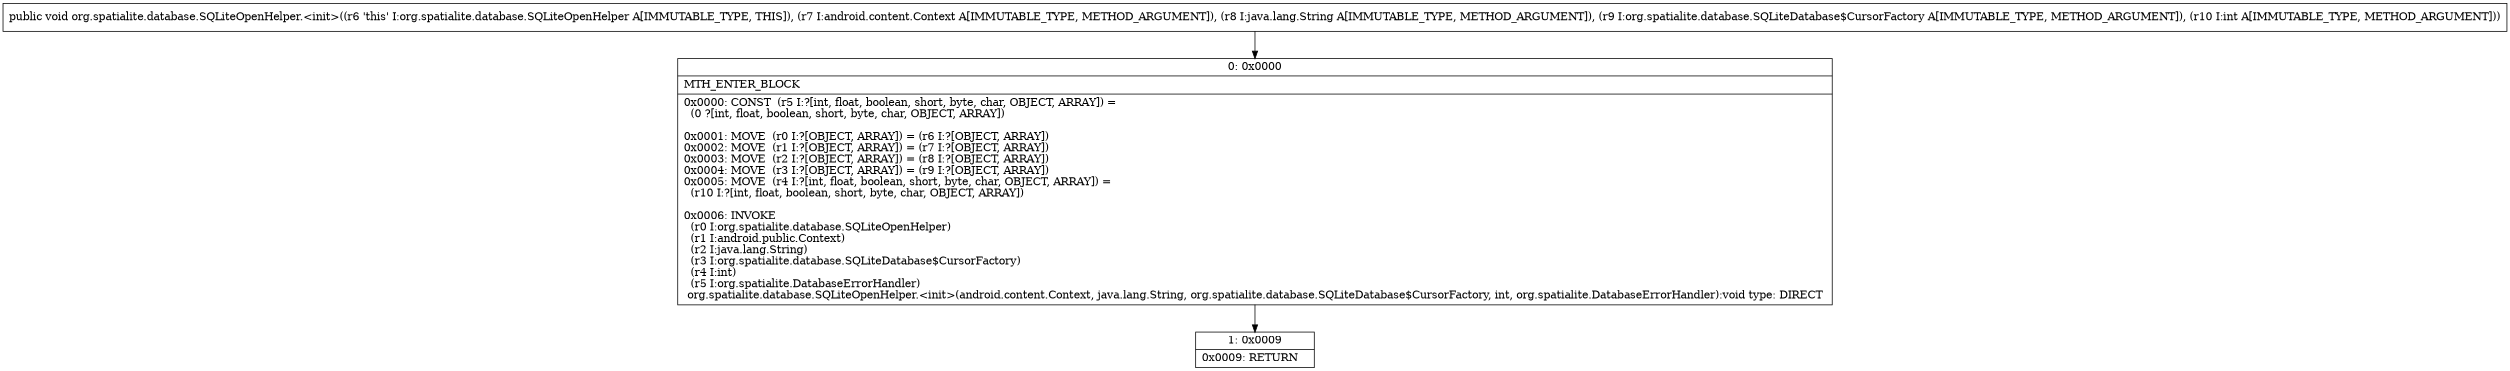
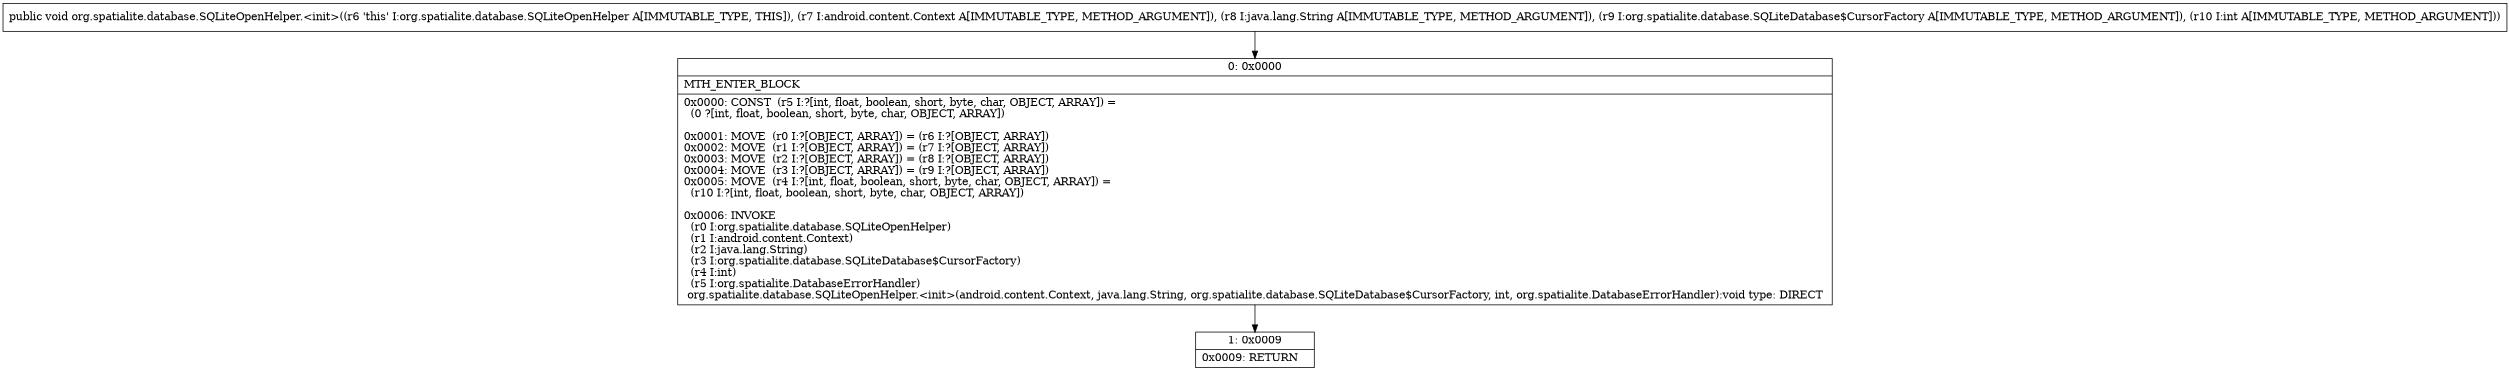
(765, 239) -> (768, 239)
